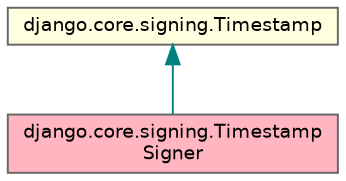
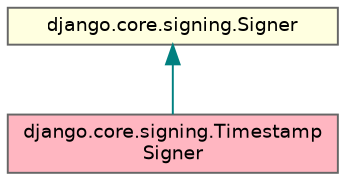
(173, 26) -> (173, 26)
